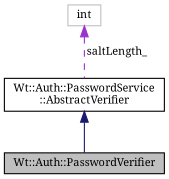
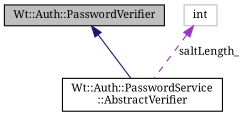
(84, 138) -> (115, 57)
